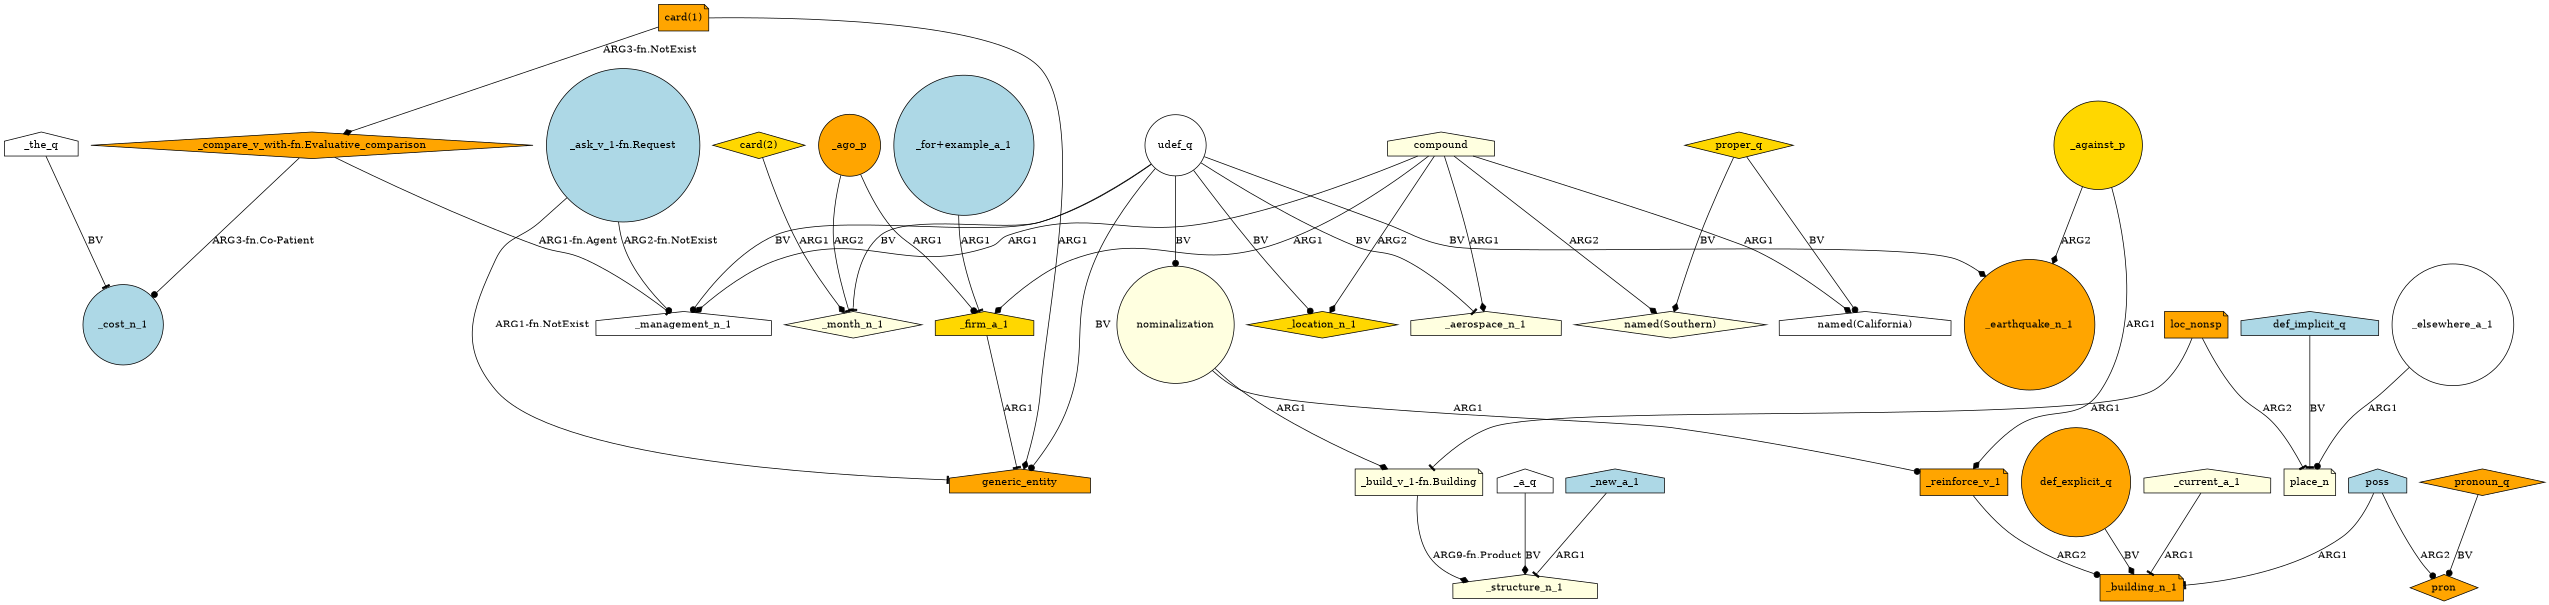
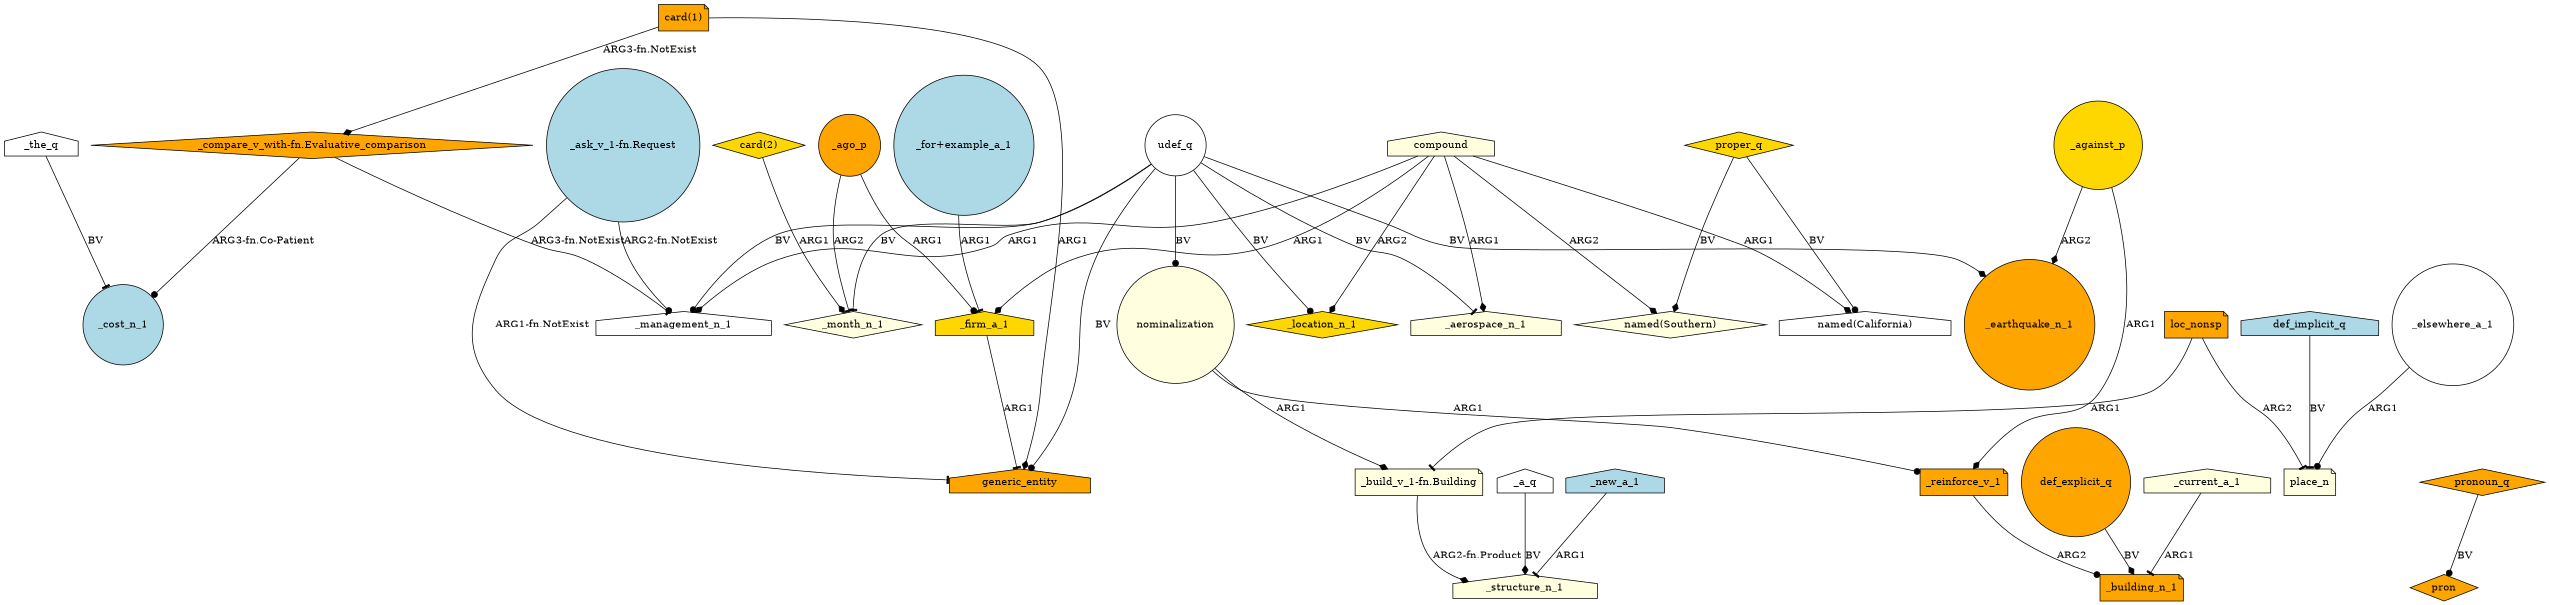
(578, 241) -> (578, 241)
(2378, 482) -> none
(1478, 556) -> (1478, 556)
